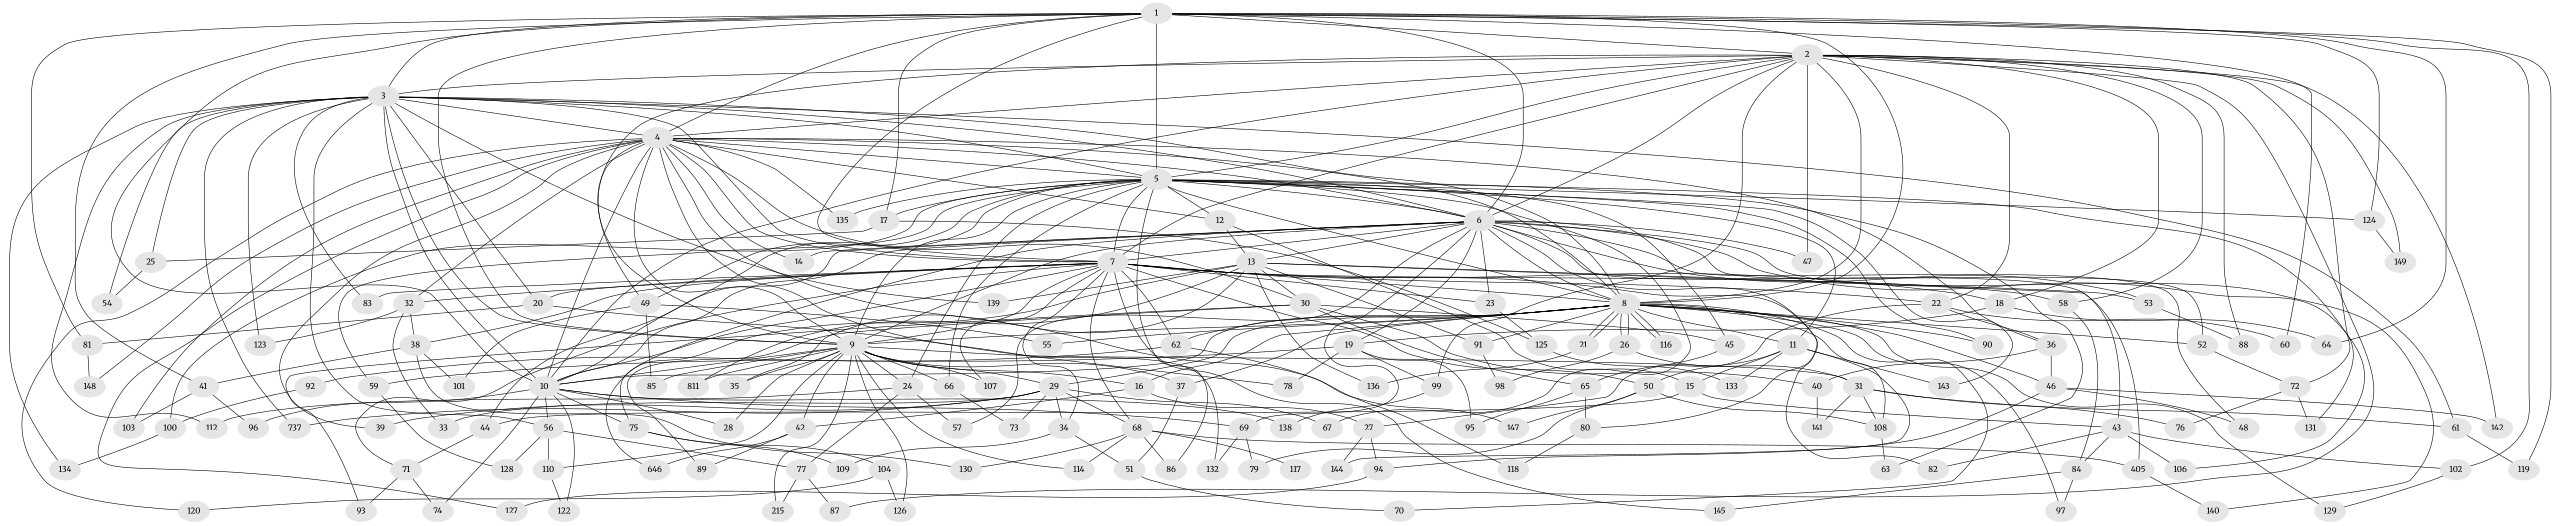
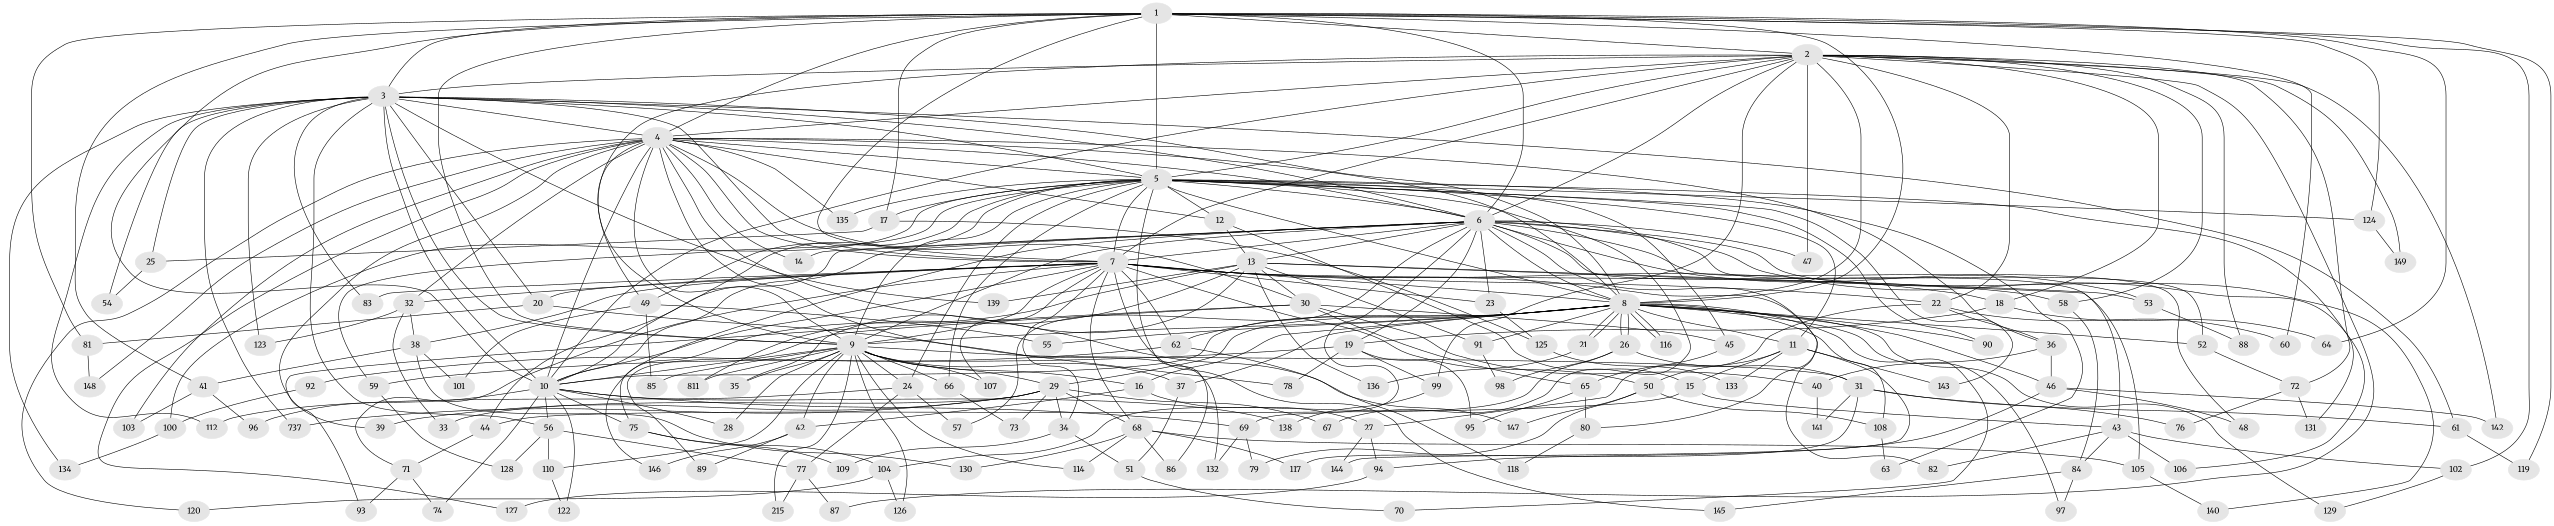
(1870, 408) -> (1597, 456)
none -> (1112, 420)
(655, 470) -> (655, 470)
(2138, 470) -> (2138, 470)
